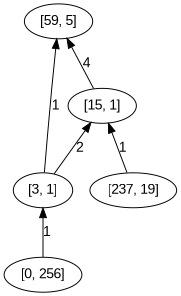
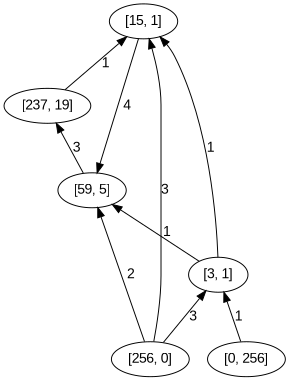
(80, 148) -> (211, 148)
none -> (72, 152)
none -> (150, 359)
